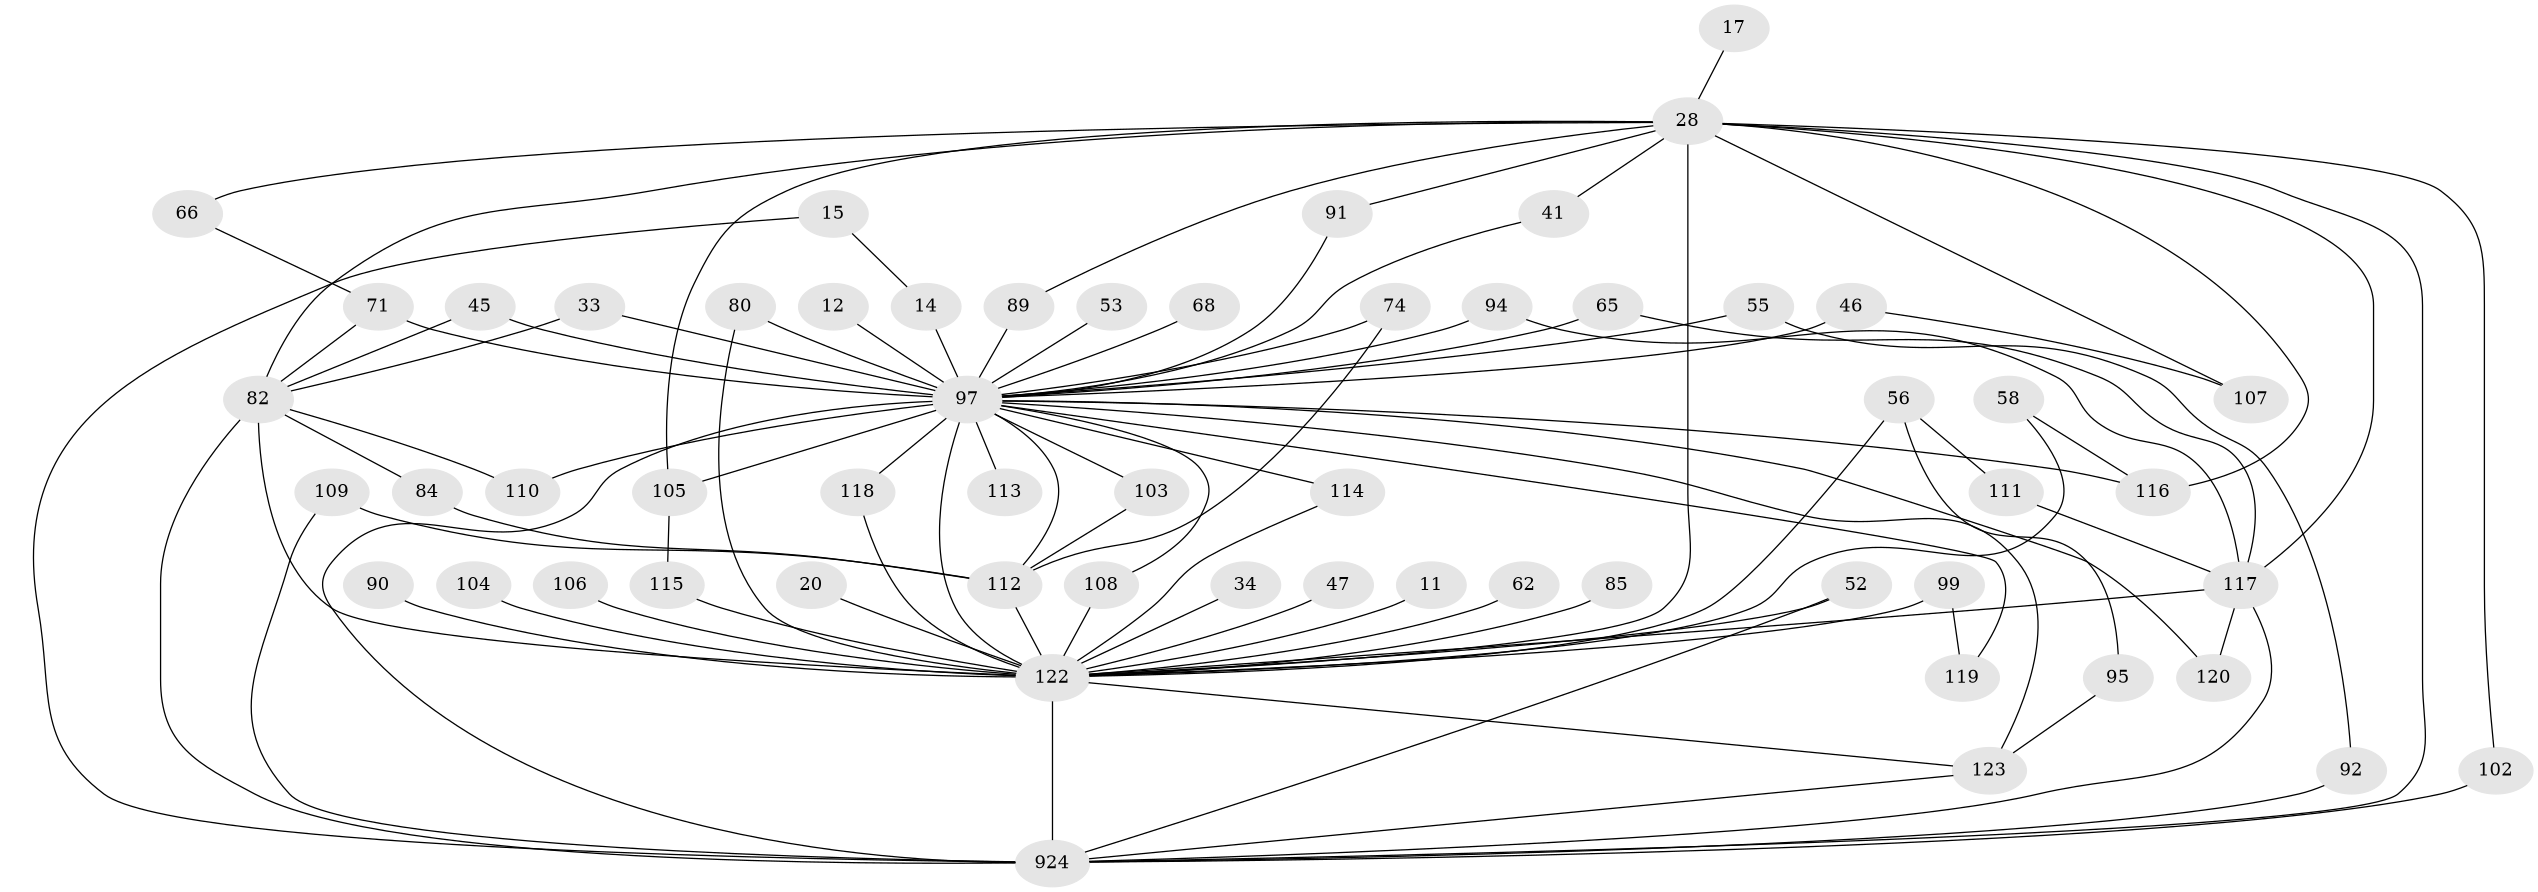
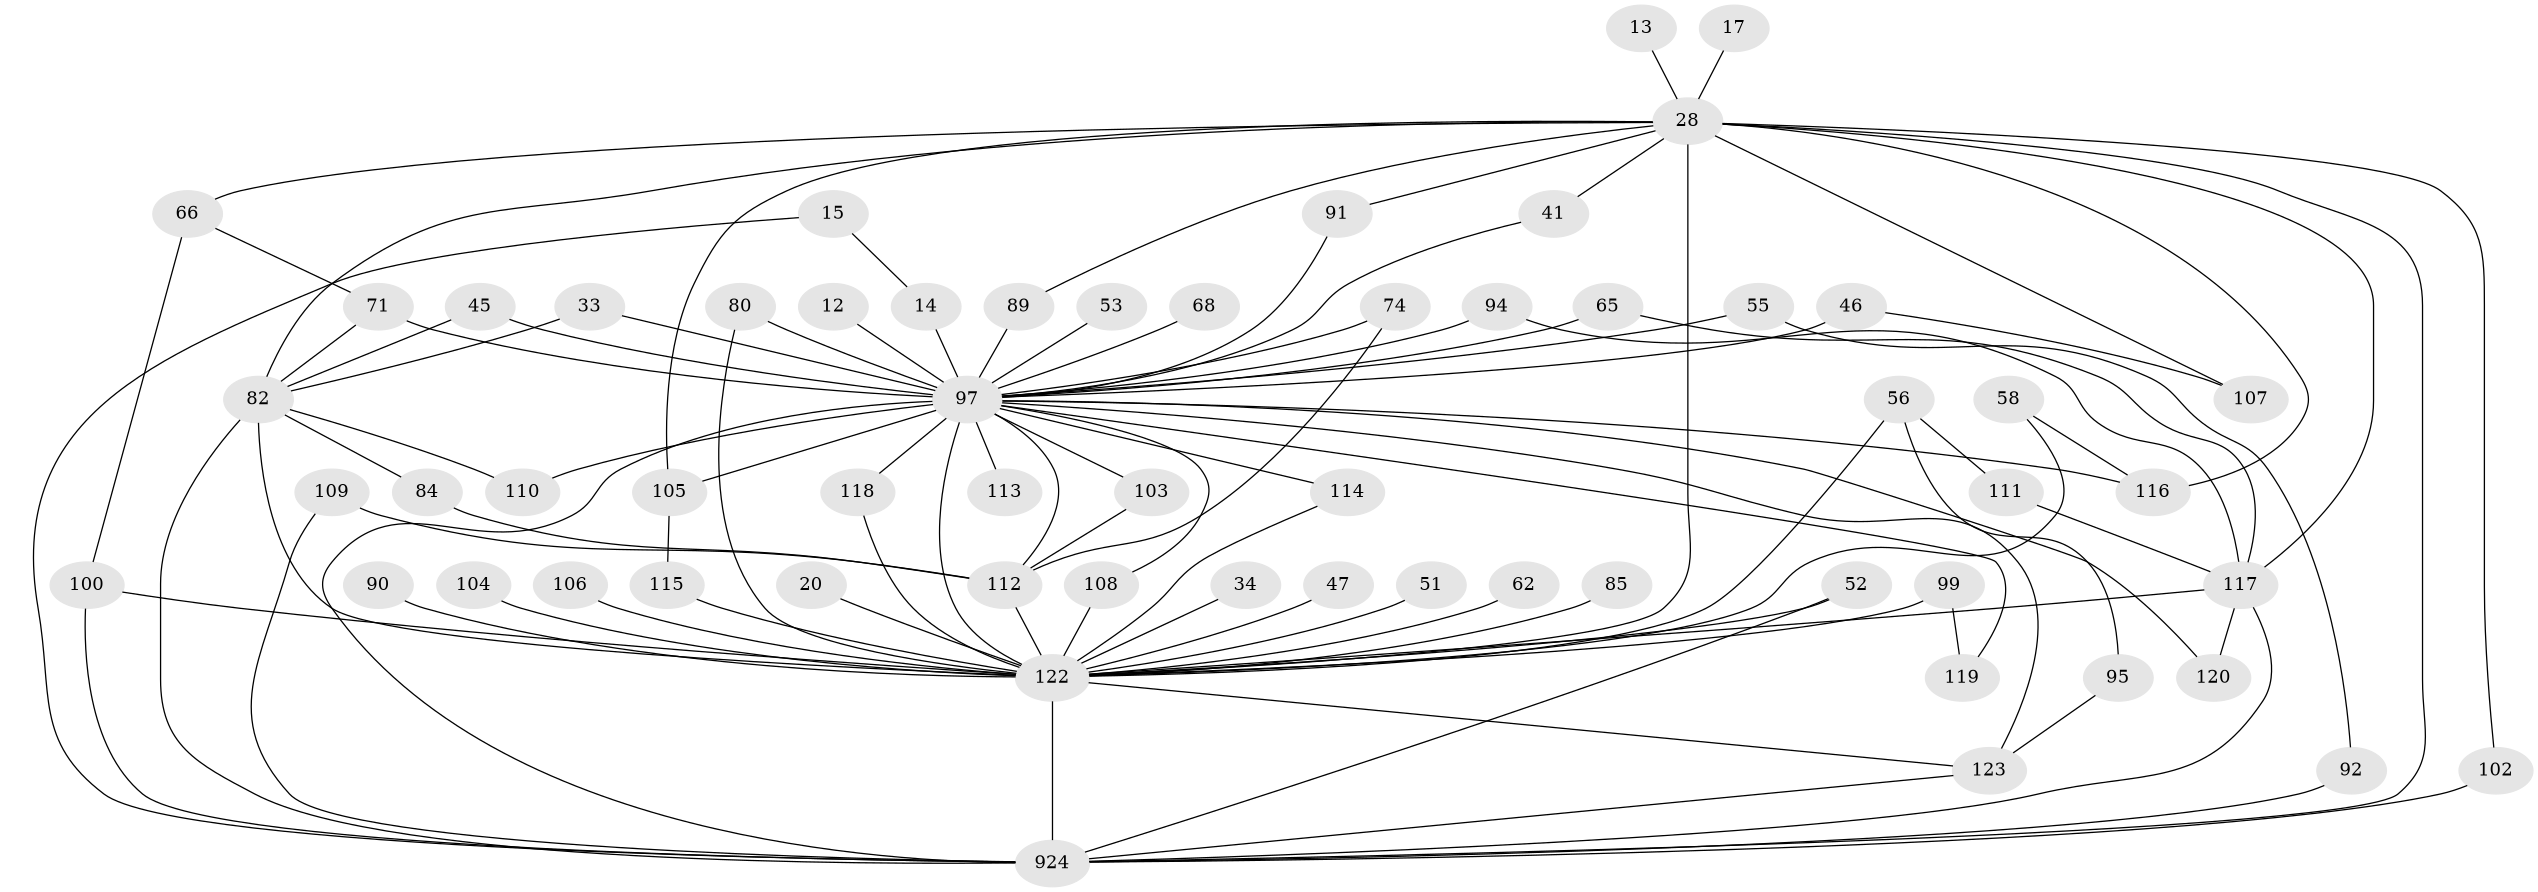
none -> (1641, 28)
none -> (87, 585)
(1431, 585) -> (1431, 585)
